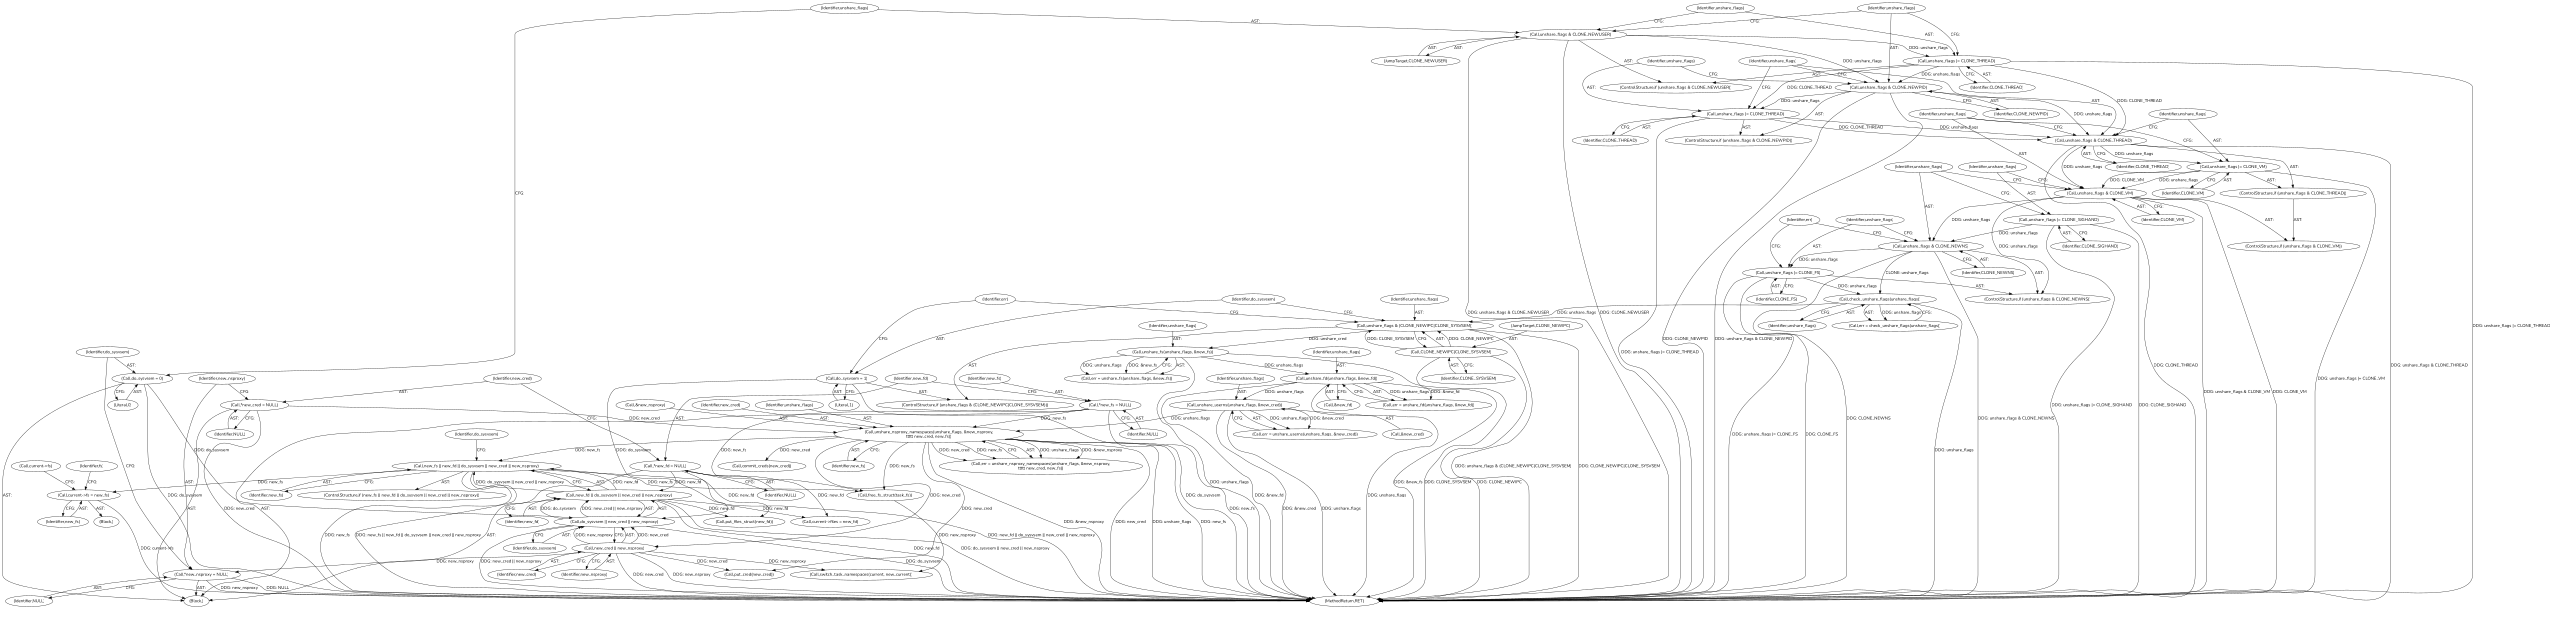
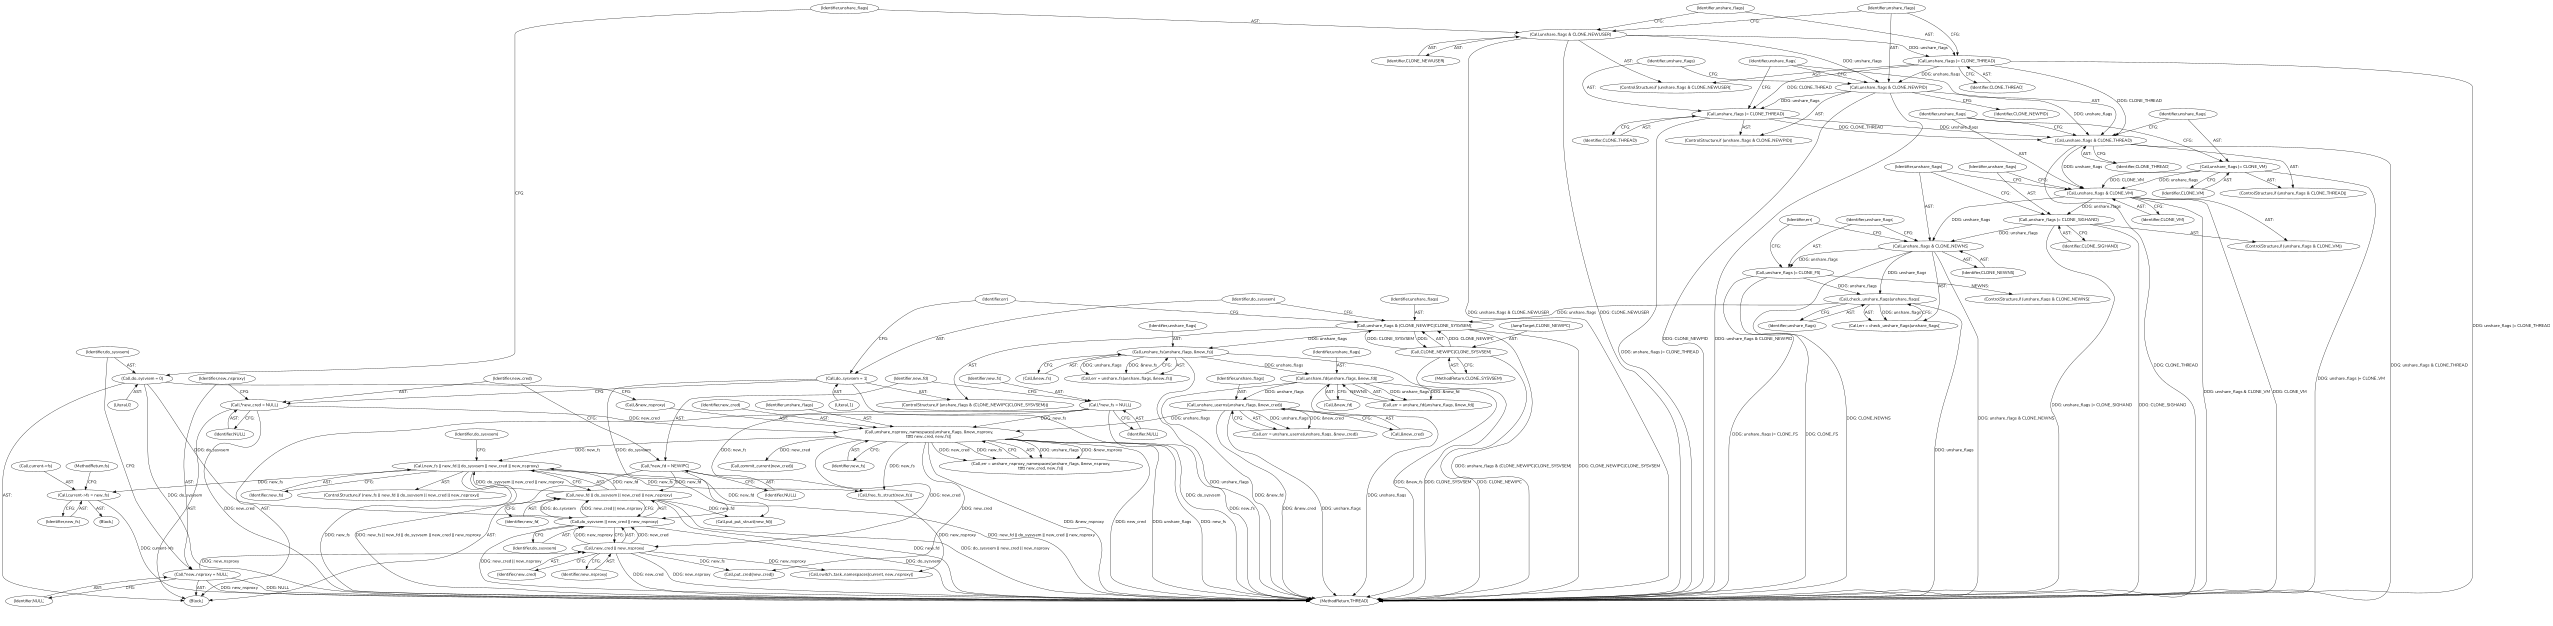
(1416, 61) -> (1416, 61)
(1977, 99) -> none
(2147, 160) -> none
(2293, 218) -> (2174, 233)
(1993, 238) -> (2081, 206)
(2011, 259) -> (1939, 288)
(1968, 260) -> (1968, 260)
(1907, 273) -> (1907, 273)
(1981, 286) -> (1981, 286)
(1777, 299) -> none
(1328, 339) -> (1328, 339)
(1423, 339) -> (1423, 339)
none -> (1037, 379)
(1469, 379) -> (1469, 379)
(116, 389) -> (400, 385)
(846, 390) -> (554, 391)
(1359, 392) -> (1359, 392)
none -> (1350, 417)
(92, 466) -> (92, 466)
(665, 466) -> (665, 466)
(762, 466) -> (762, 466)
(71, 482) -> (71, 482)
(885, 495) -> (885, 495)
(650, 509) -> (650, 509)
(744, 522) -> (744, 522)
(830, 522) -> none
(446, 559) -> (387, 554)
(712, 561) -> (712, 561)
(861, 575) -> (861, 575)
(1344, 601) -> (1344, 601)
